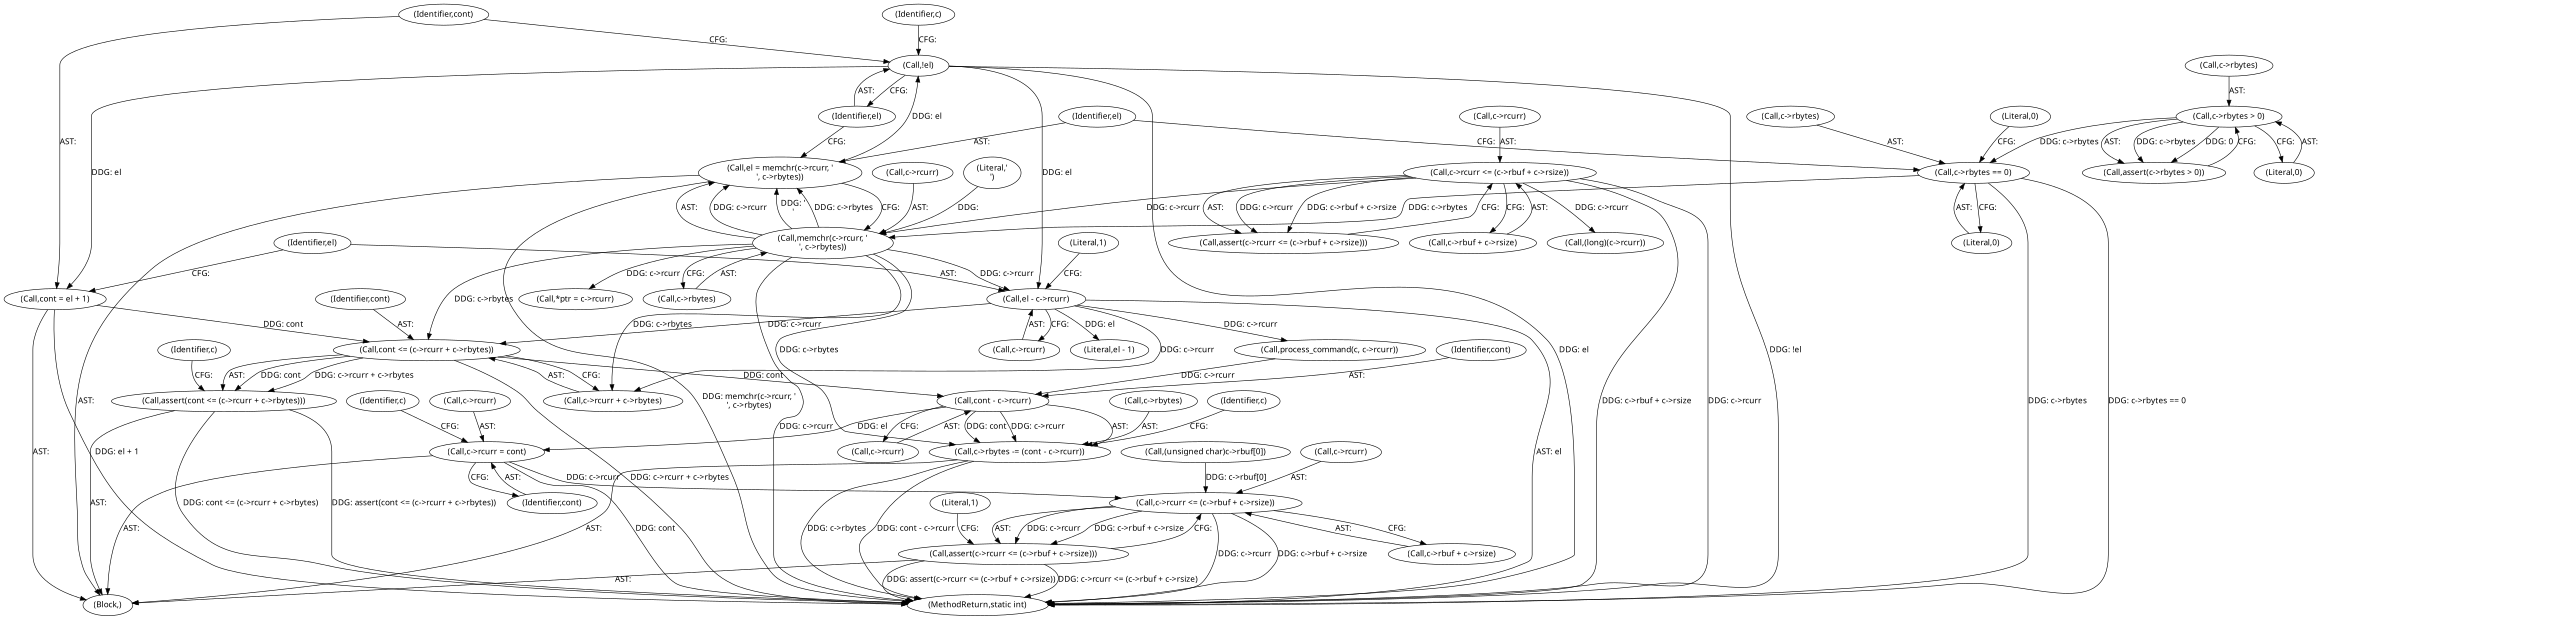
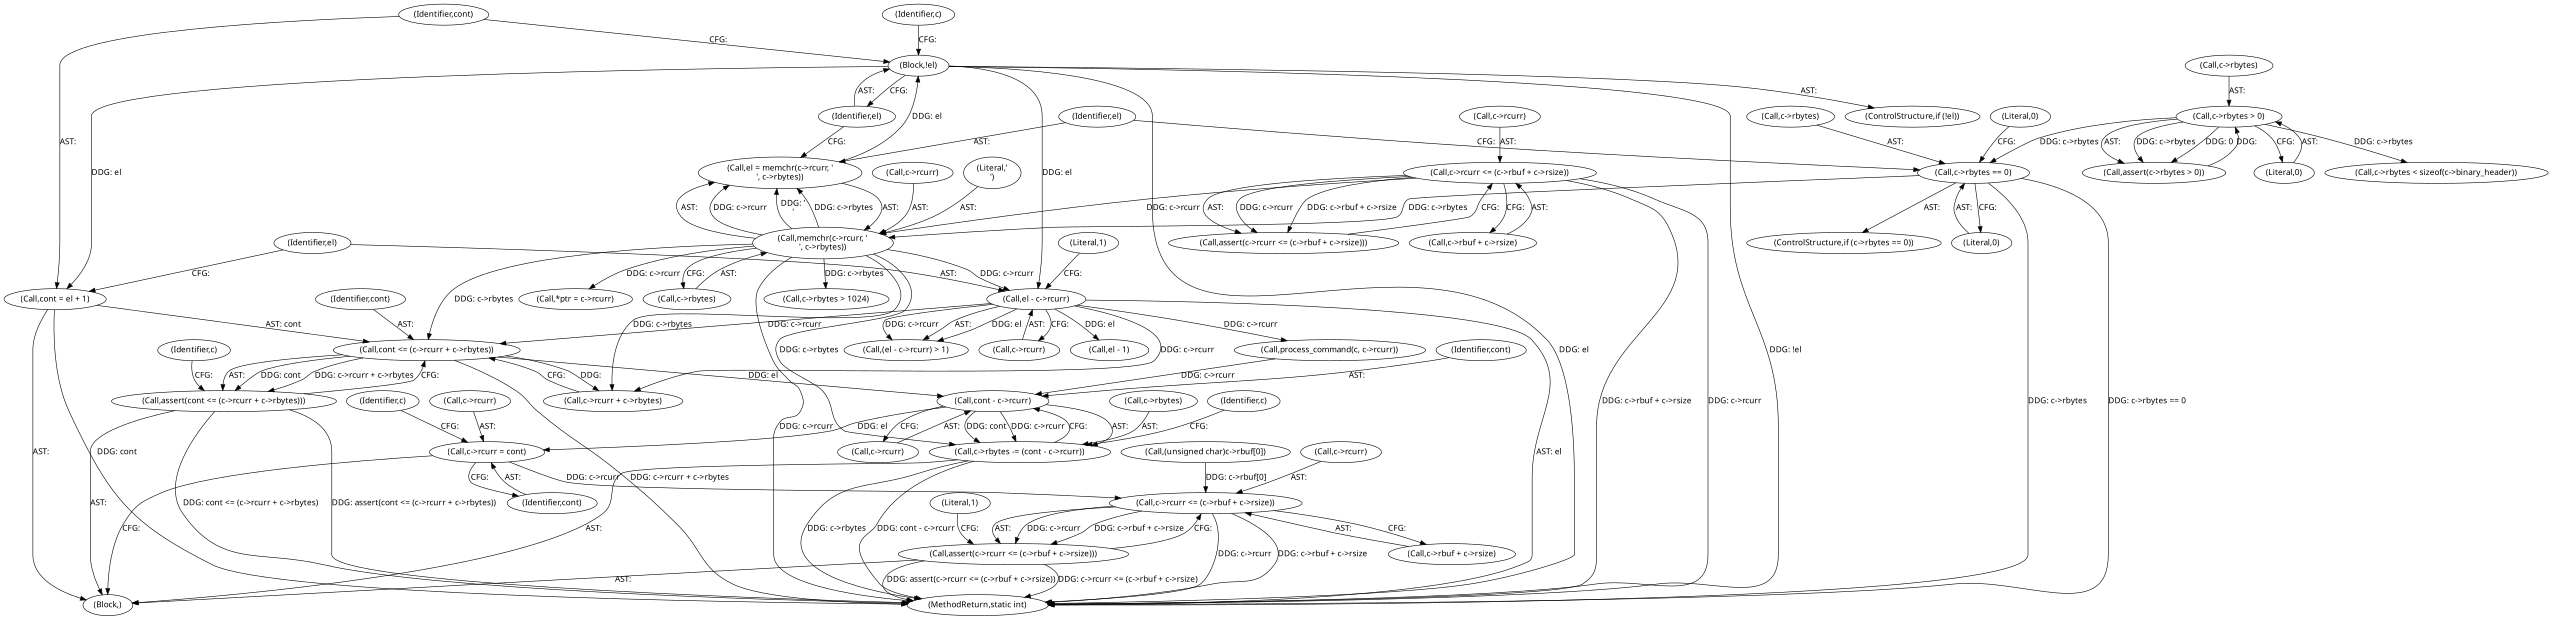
(918, 66) -> (918, 66)
none -> (1913, 117)
(2248, 142) -> (2248, 142)
none -> (2437, 173)
(892, 208) -> (892, 208)
(969, 208) -> (969, 208)
(248, 226) -> none
(1605, 243) -> none
none -> (1844, 243)
none -> (826, 299)
(283, 325) -> (283, 325)
none -> (906, 350)
(1110, 350) -> (1110, 350)
(630, 361) -> none
(557, 376) -> (557, 376)
(592, 376) -> (592, 376)
(763, 376) -> (763, 376)
none -> (368, 387)
none -> (1066, 421)
(117, 452) -> (117, 452)
(133, 529) -> (133, 529)
(679, 585) -> none
